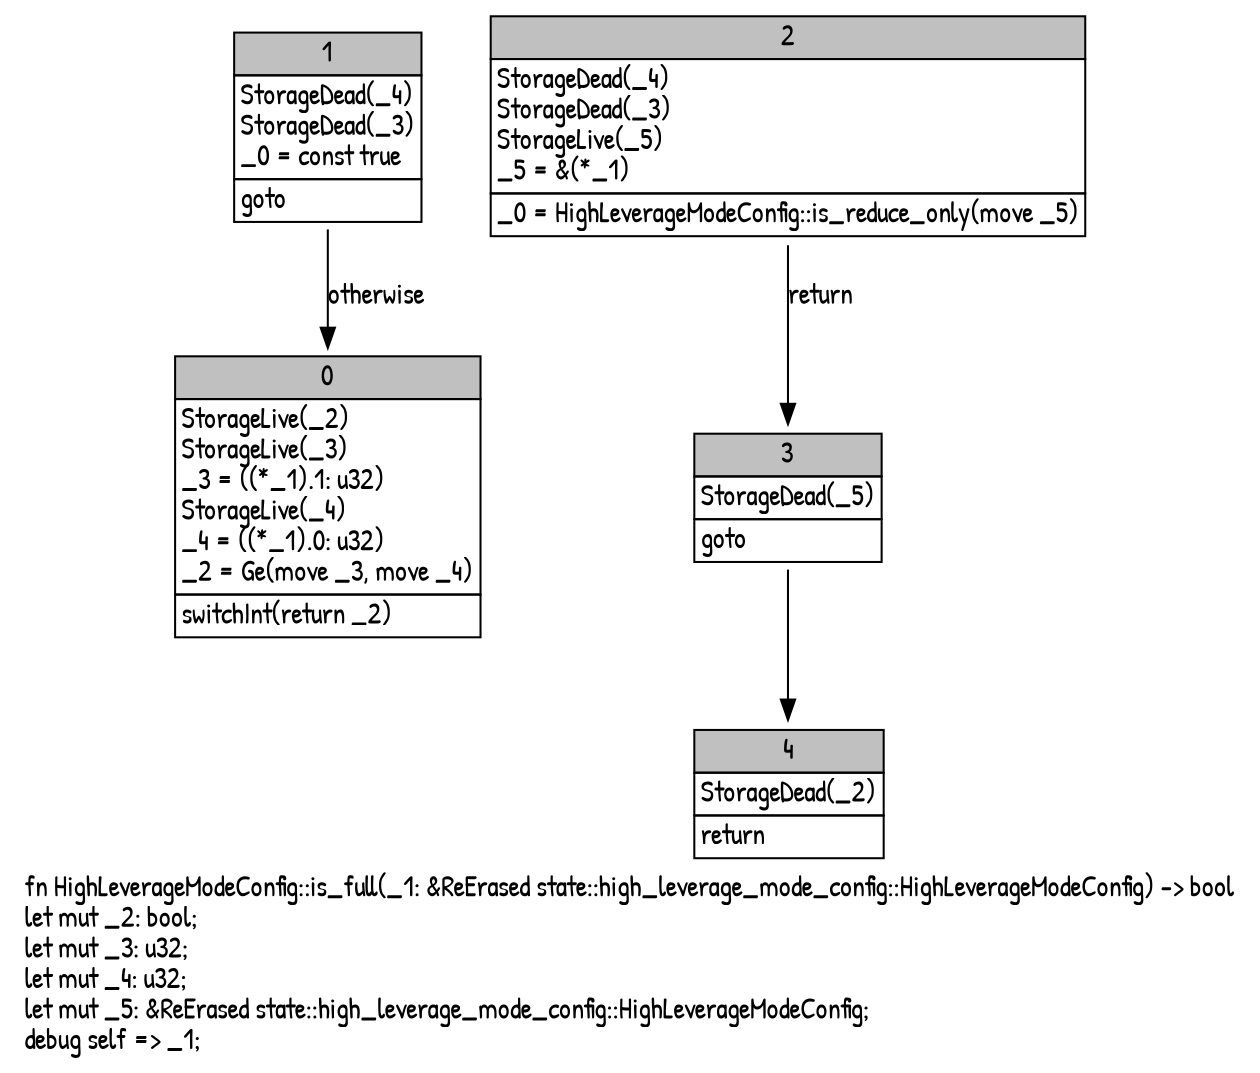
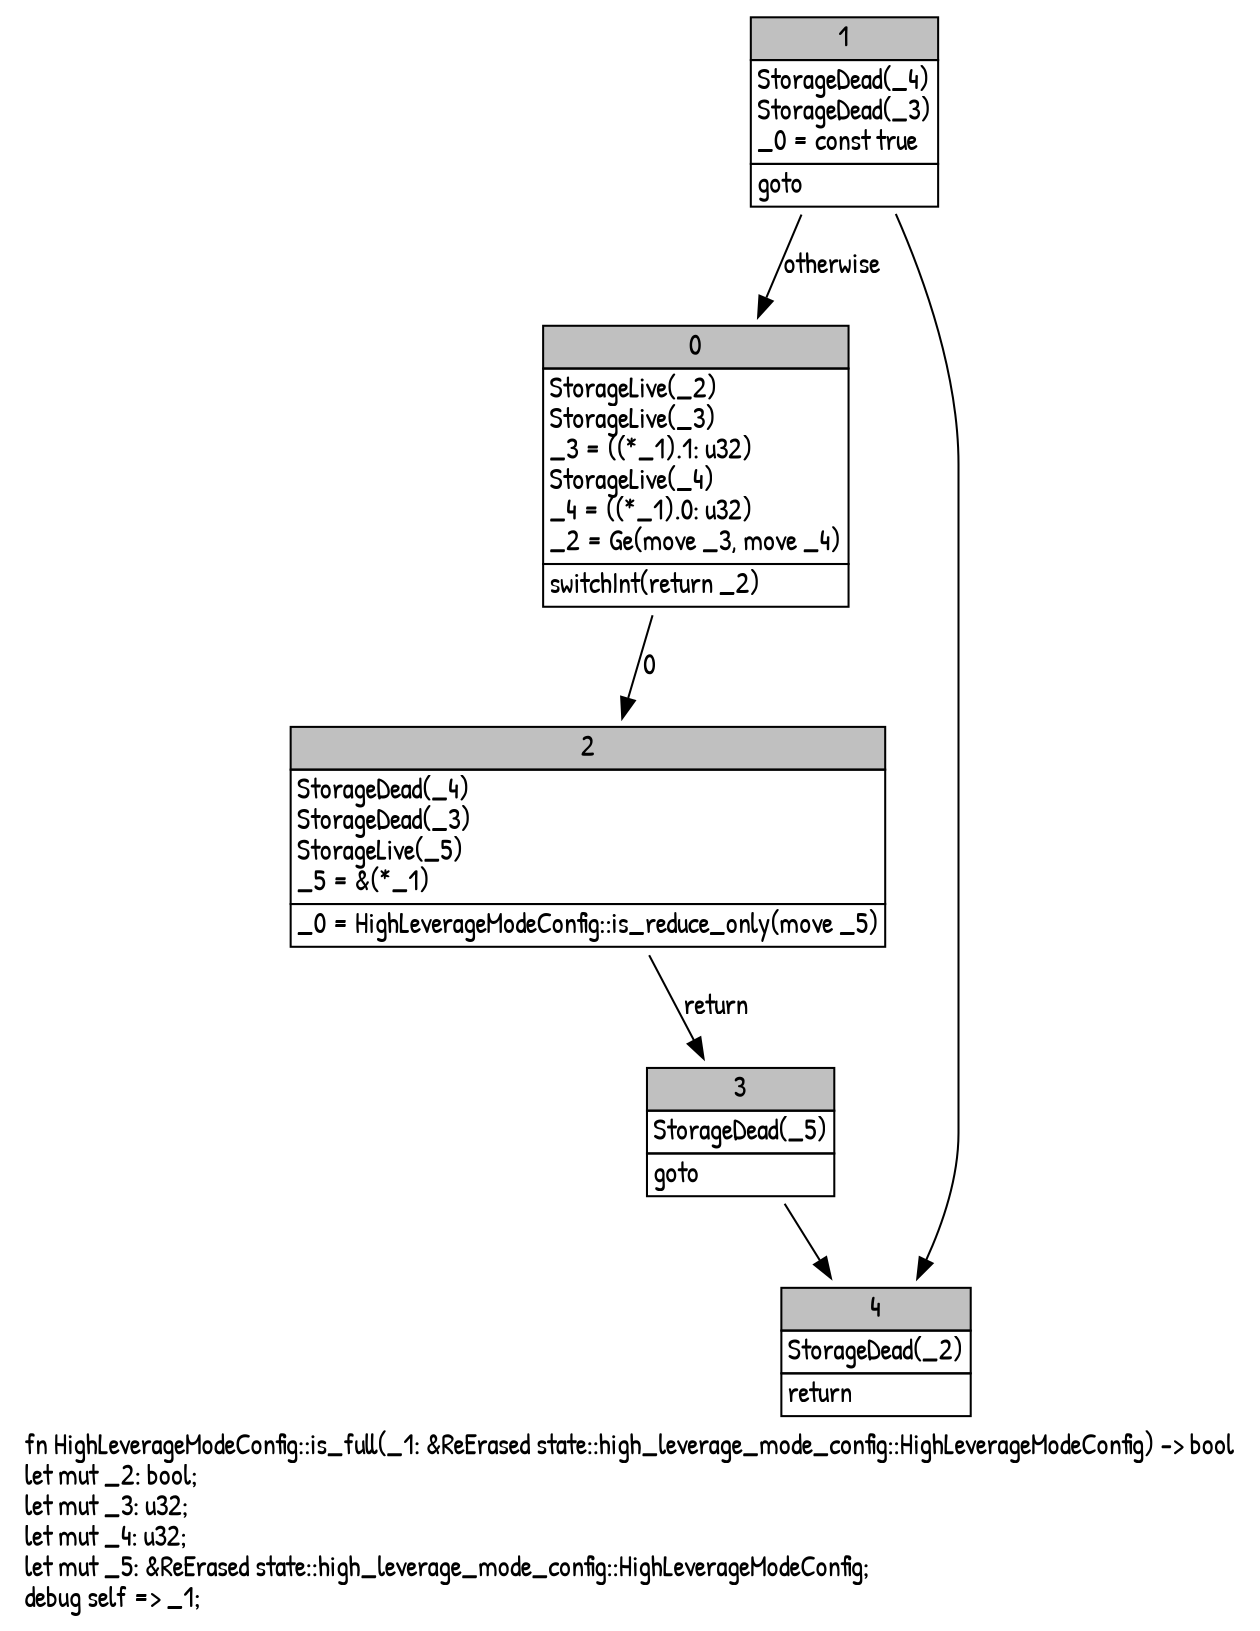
none -> (640, 657)
none -> (958, 735)
